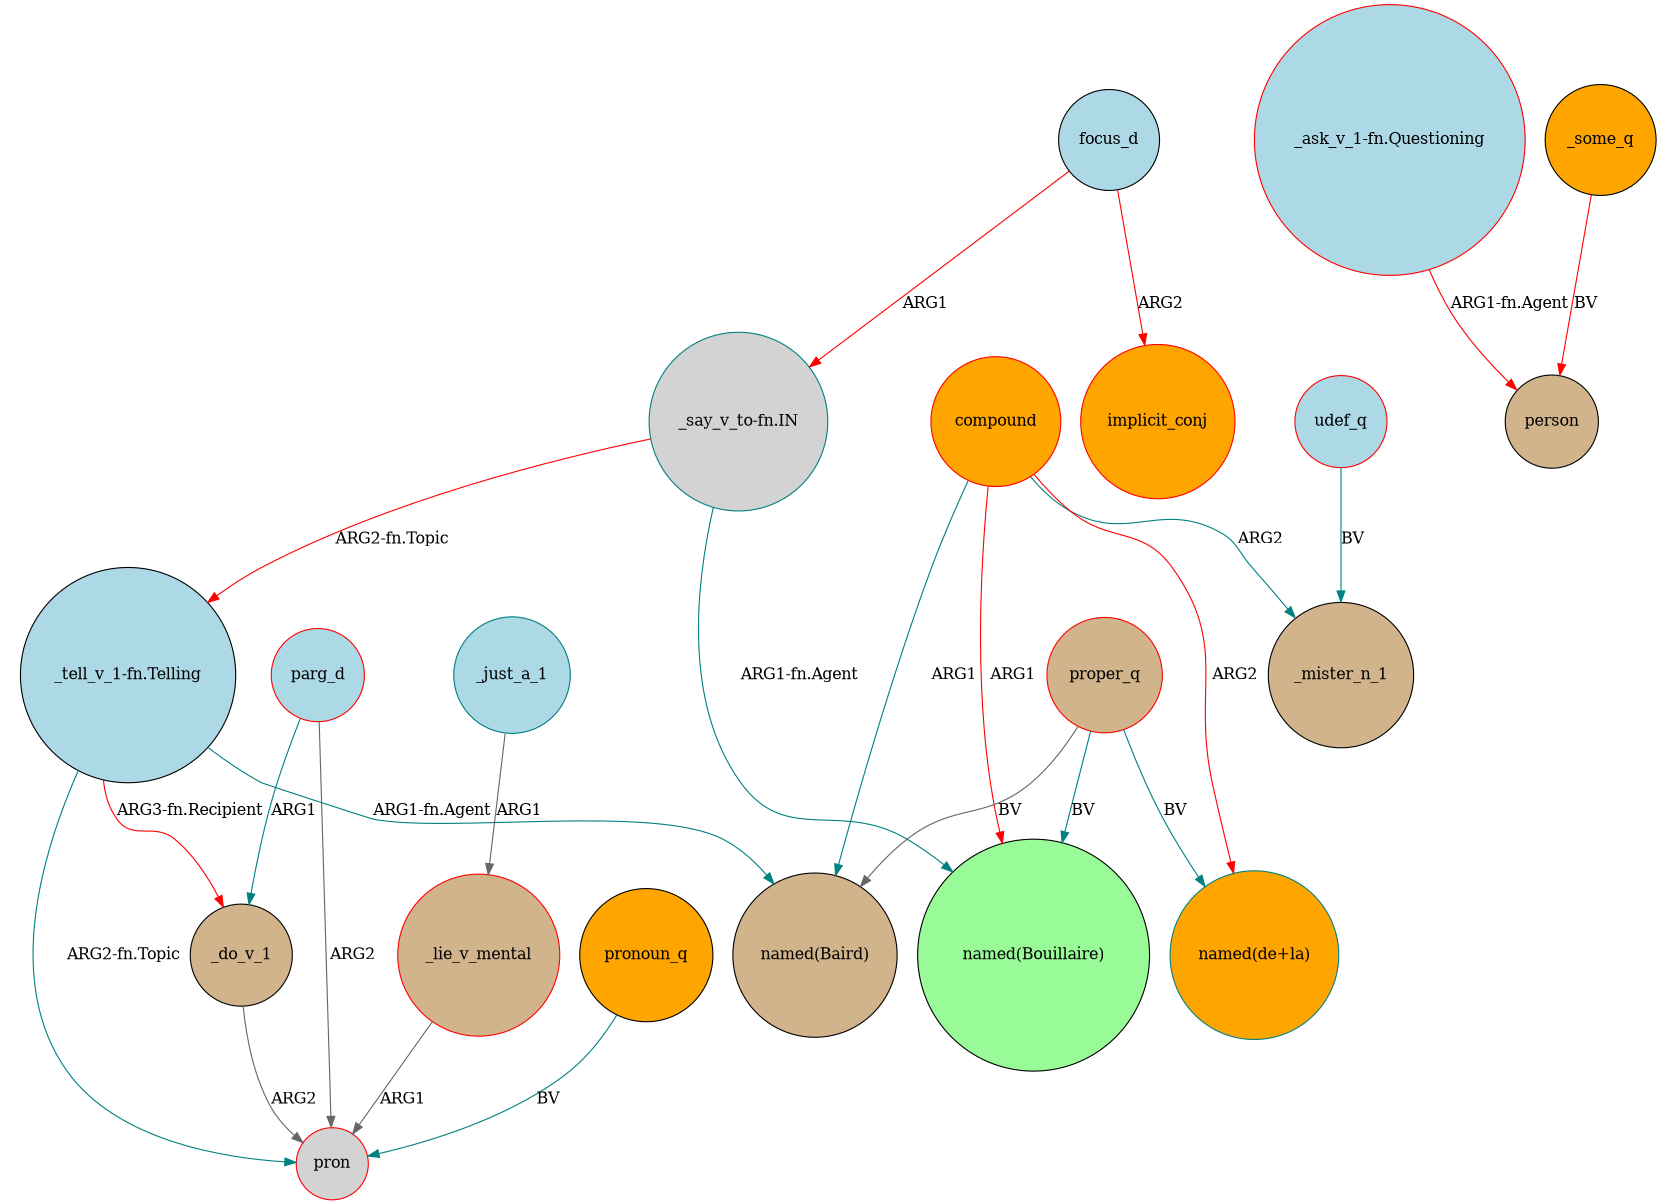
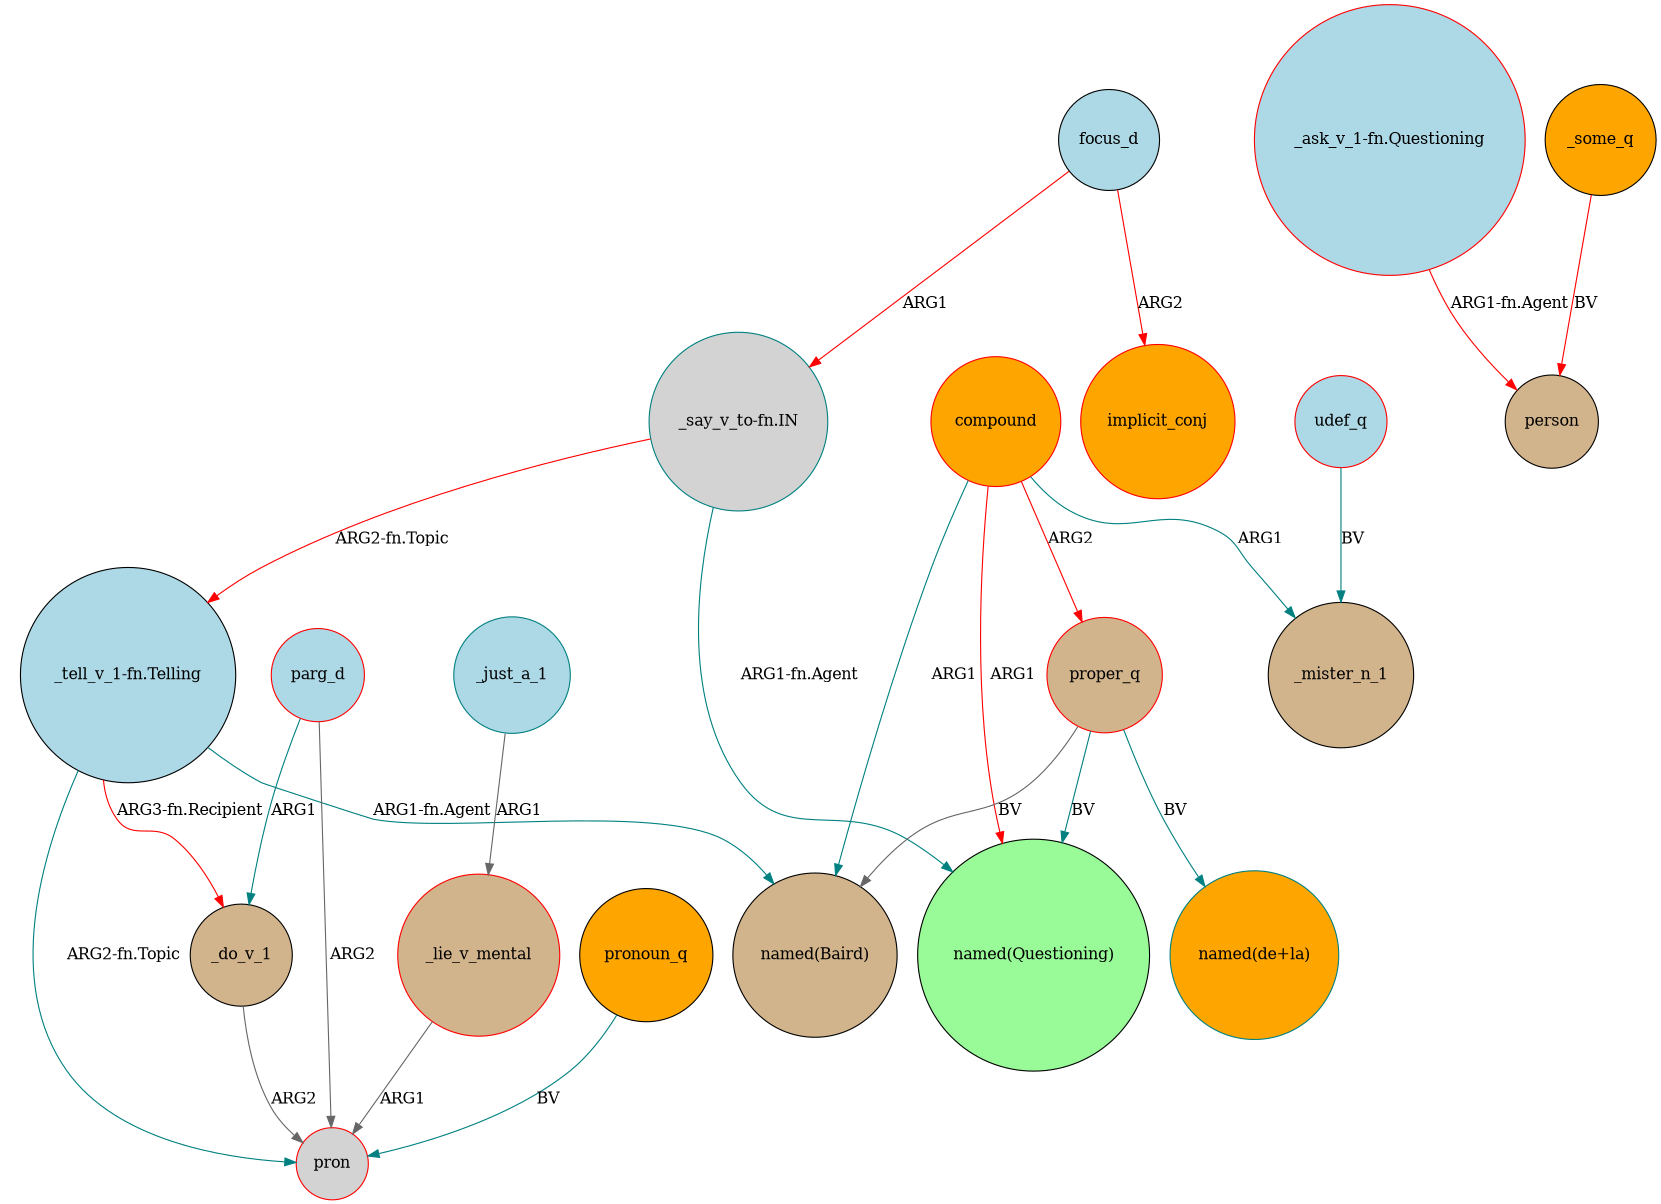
(1261, 539) -> (1261, 539)
(1201, 628) -> (1049, 547)
(1034, 955) -> (1034, 955)
